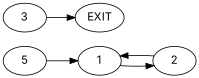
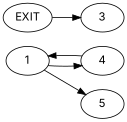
(57, 18) -> (62, 18)
(58, 61) -> (62, 80)
(174, 61) -> (102, 61)
